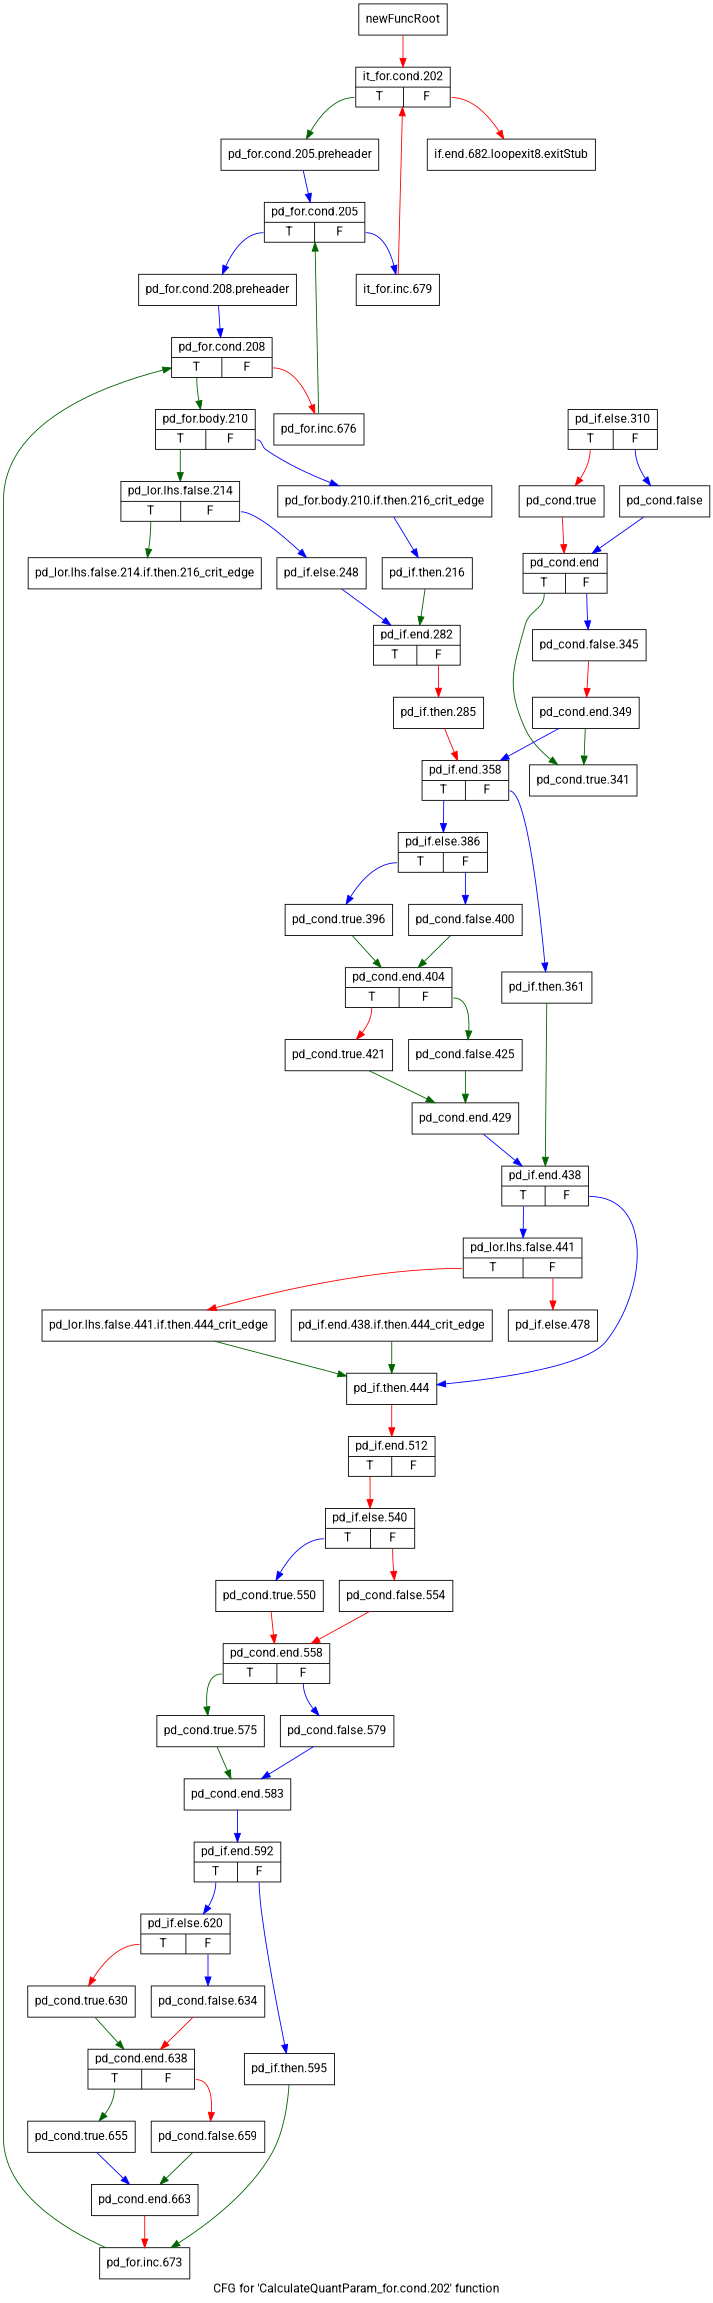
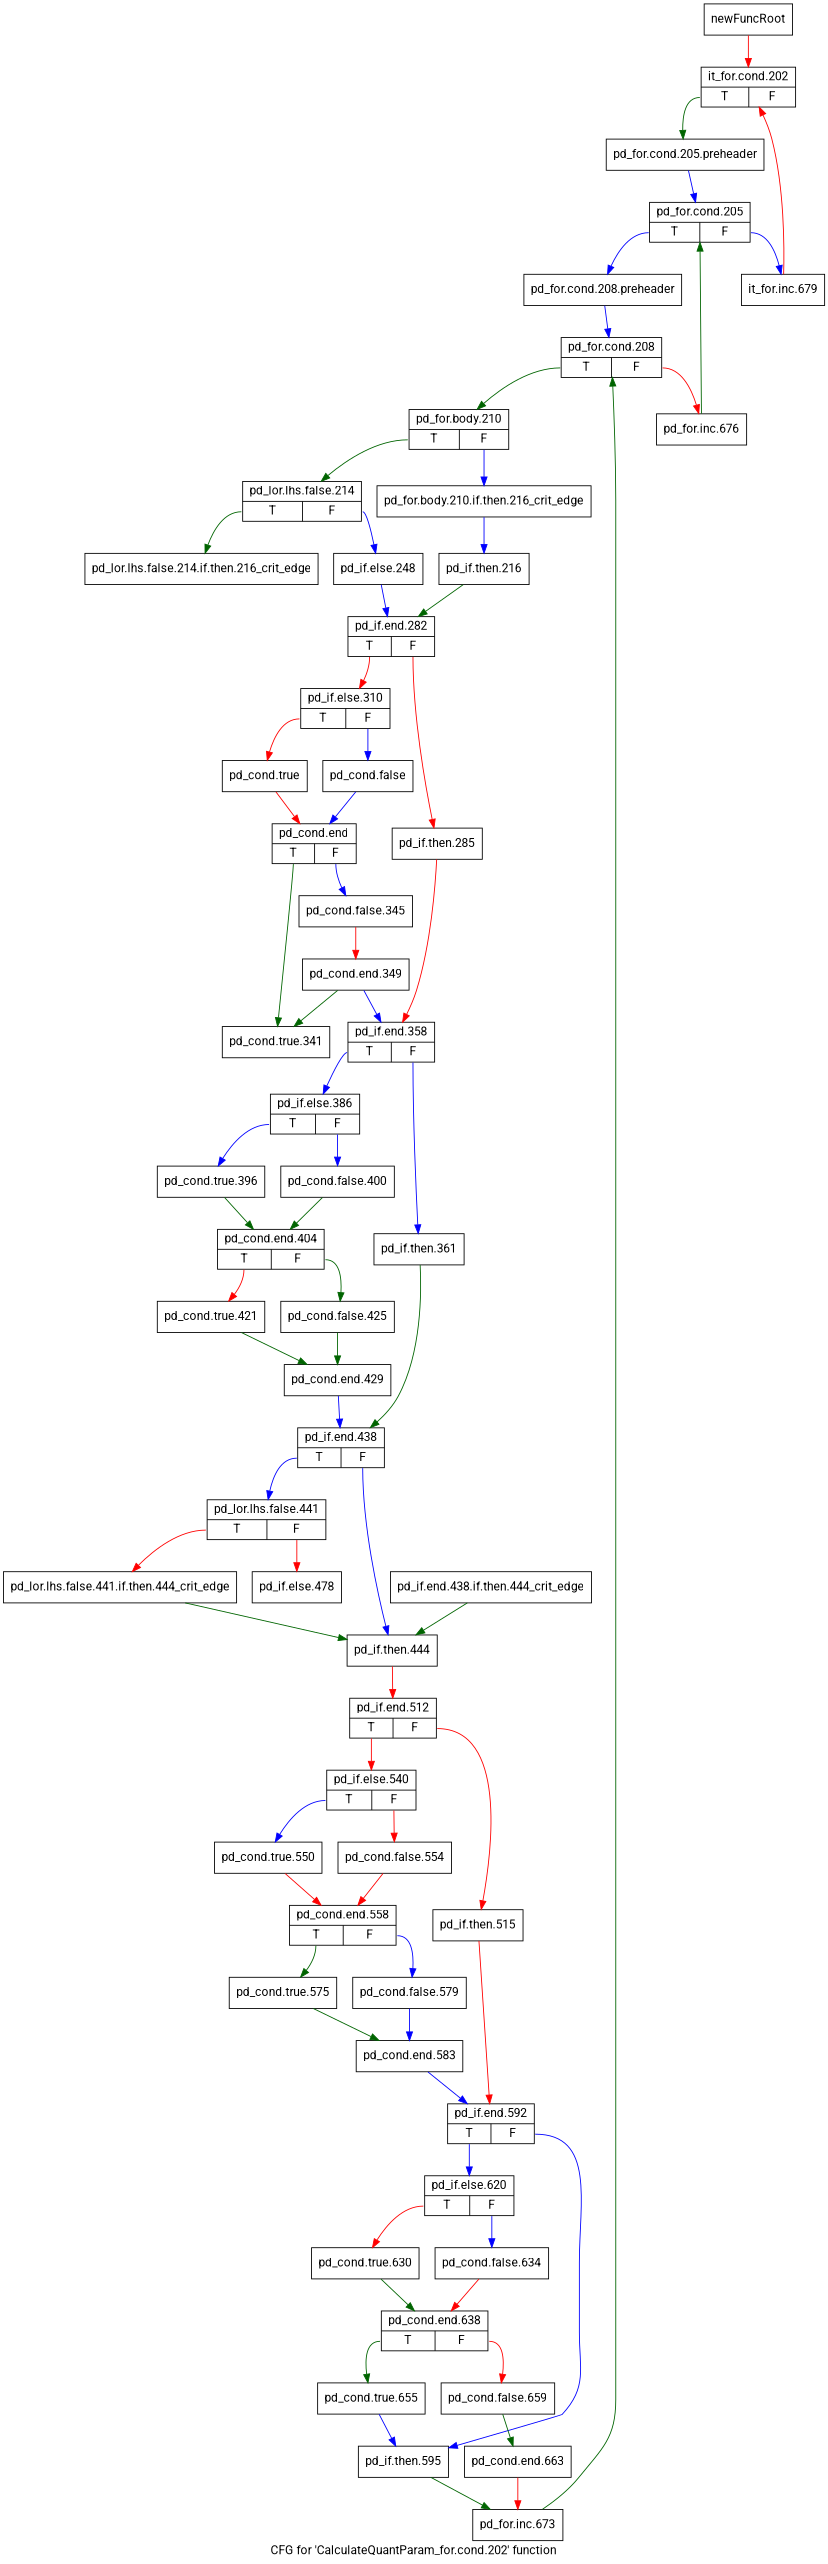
(511, 155) -> none
none -> (368, 669)
none -> (478, 1925)
(110, 2165) -> (385, 2426)
